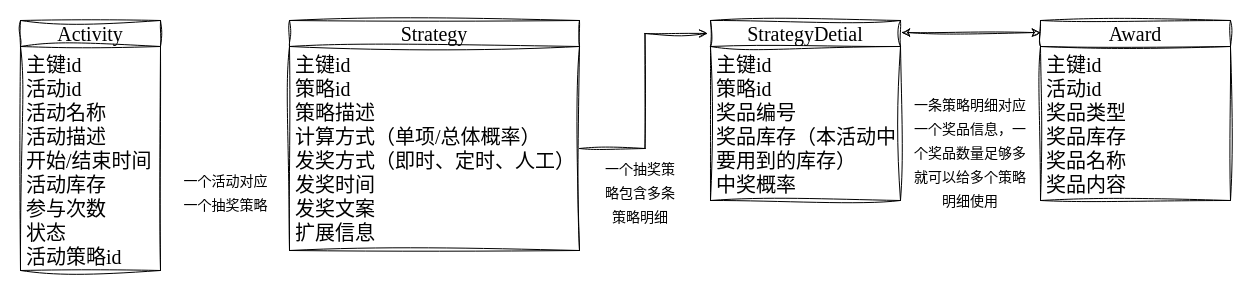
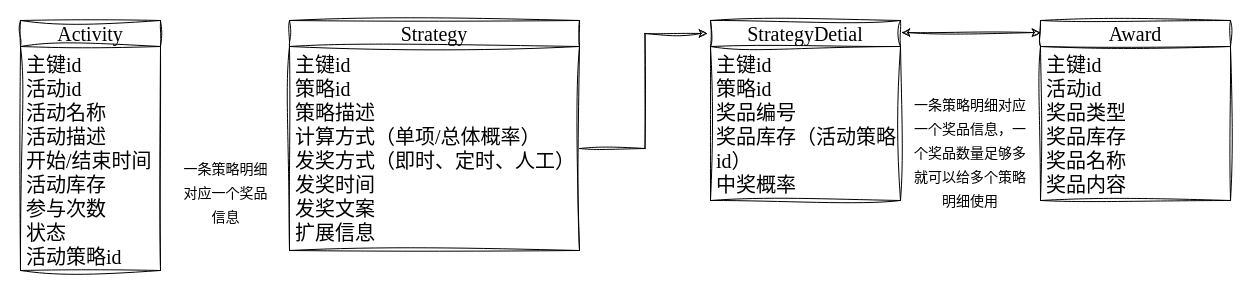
(700, 33) -> (698, 33)
(807, 126) -> (807, 126)
(226, 191) -> (226, 191)
(641, 191) -> none
